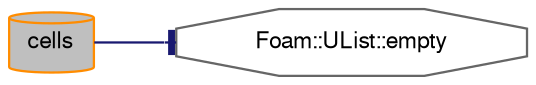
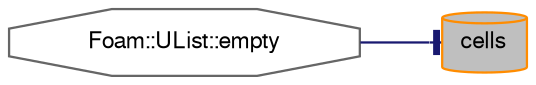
(129, 42) -> (395, 42)
